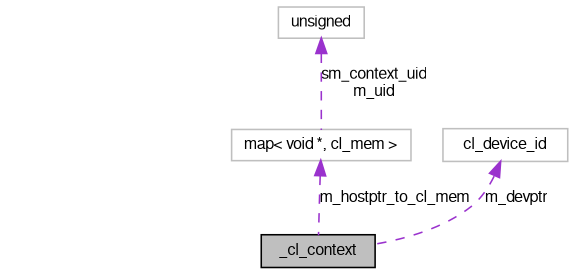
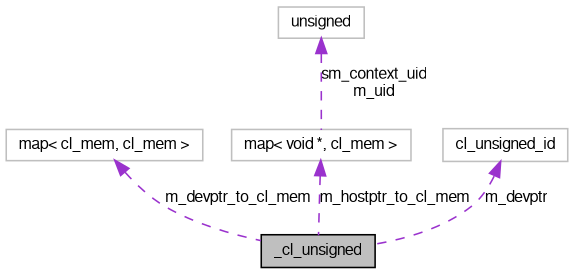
none -> (105, 145)
(505, 145) -> (505, 145)
(318, 251) -> (318, 251)
